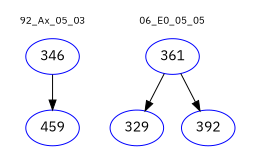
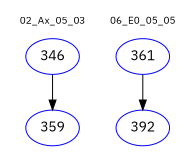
(53, 21) -> (53, 21)
(53, 128) -> (53, 128)
(137, 128) -> none
